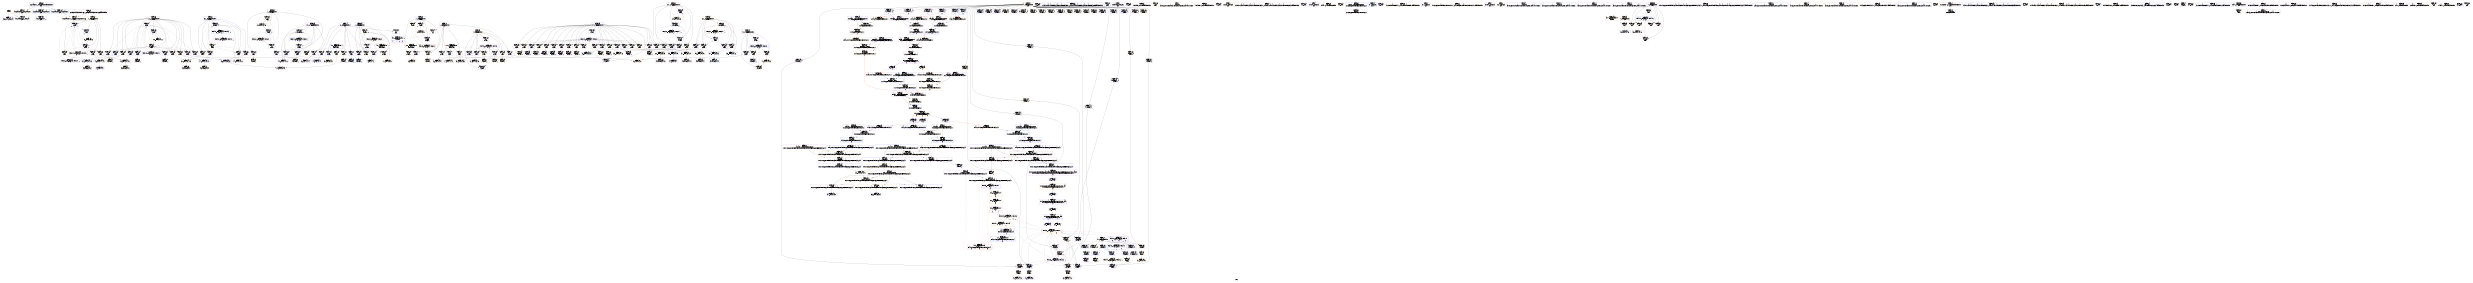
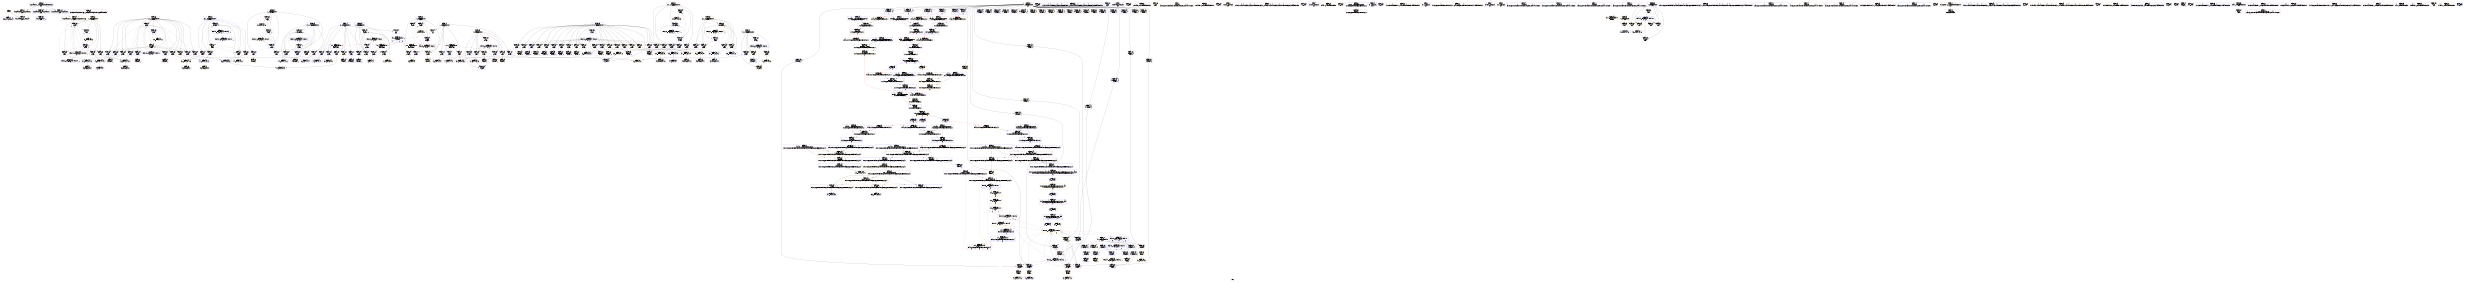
(2467, 5) -> none
